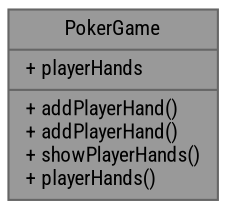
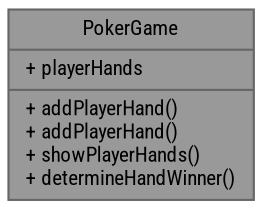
(91, 179) -> (131, 179)
